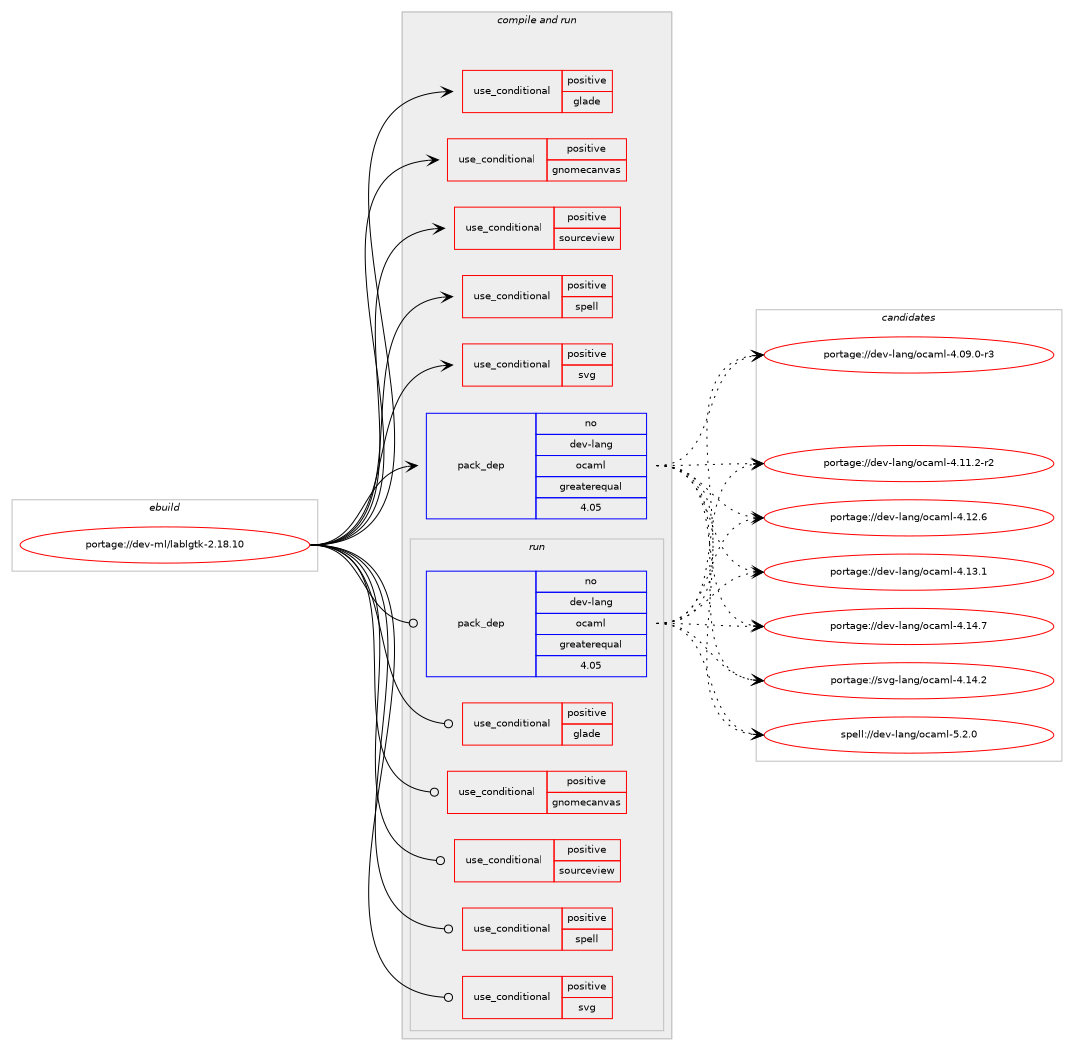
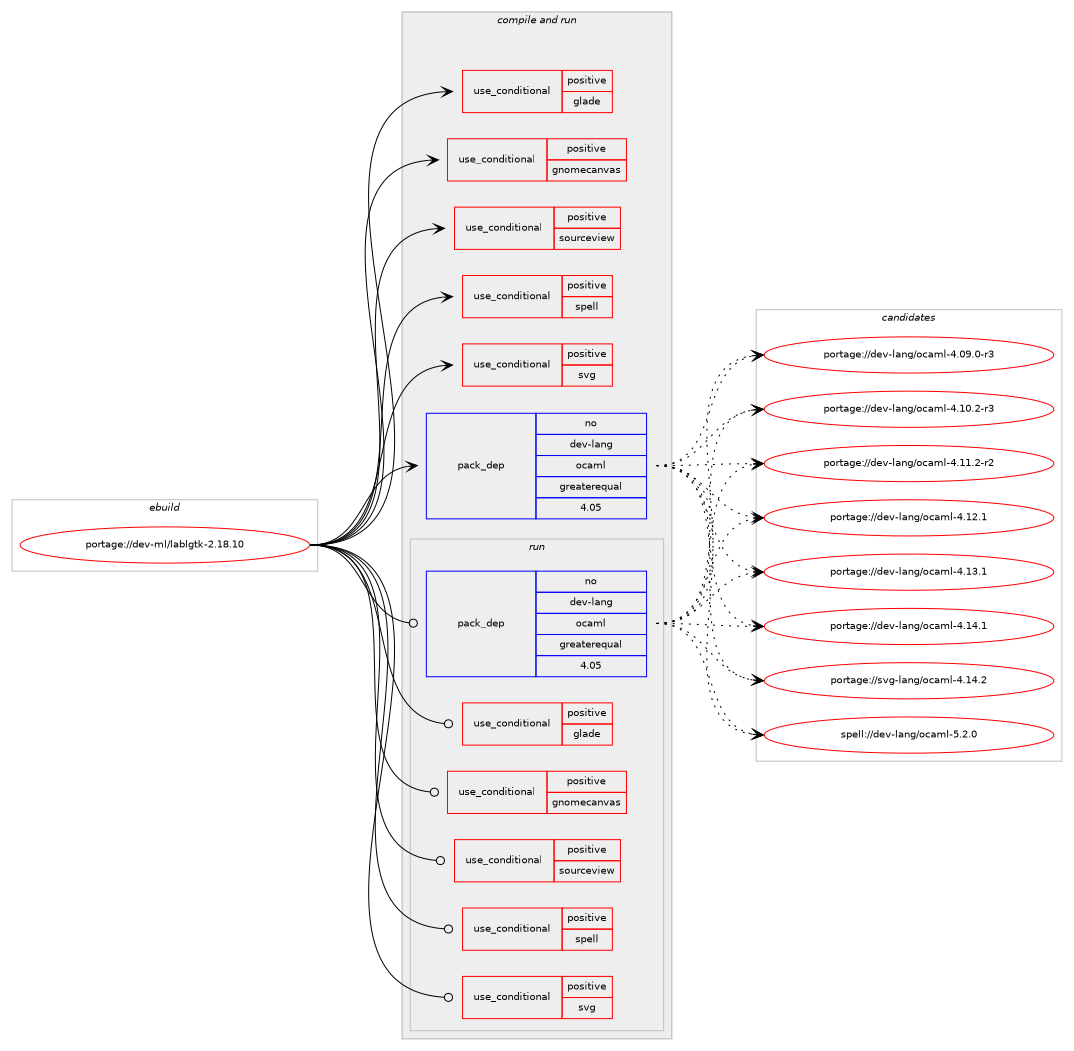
none -> (909, 409)
(909, 518) -> (909, 518)
(909, 626) -> (909, 626)
